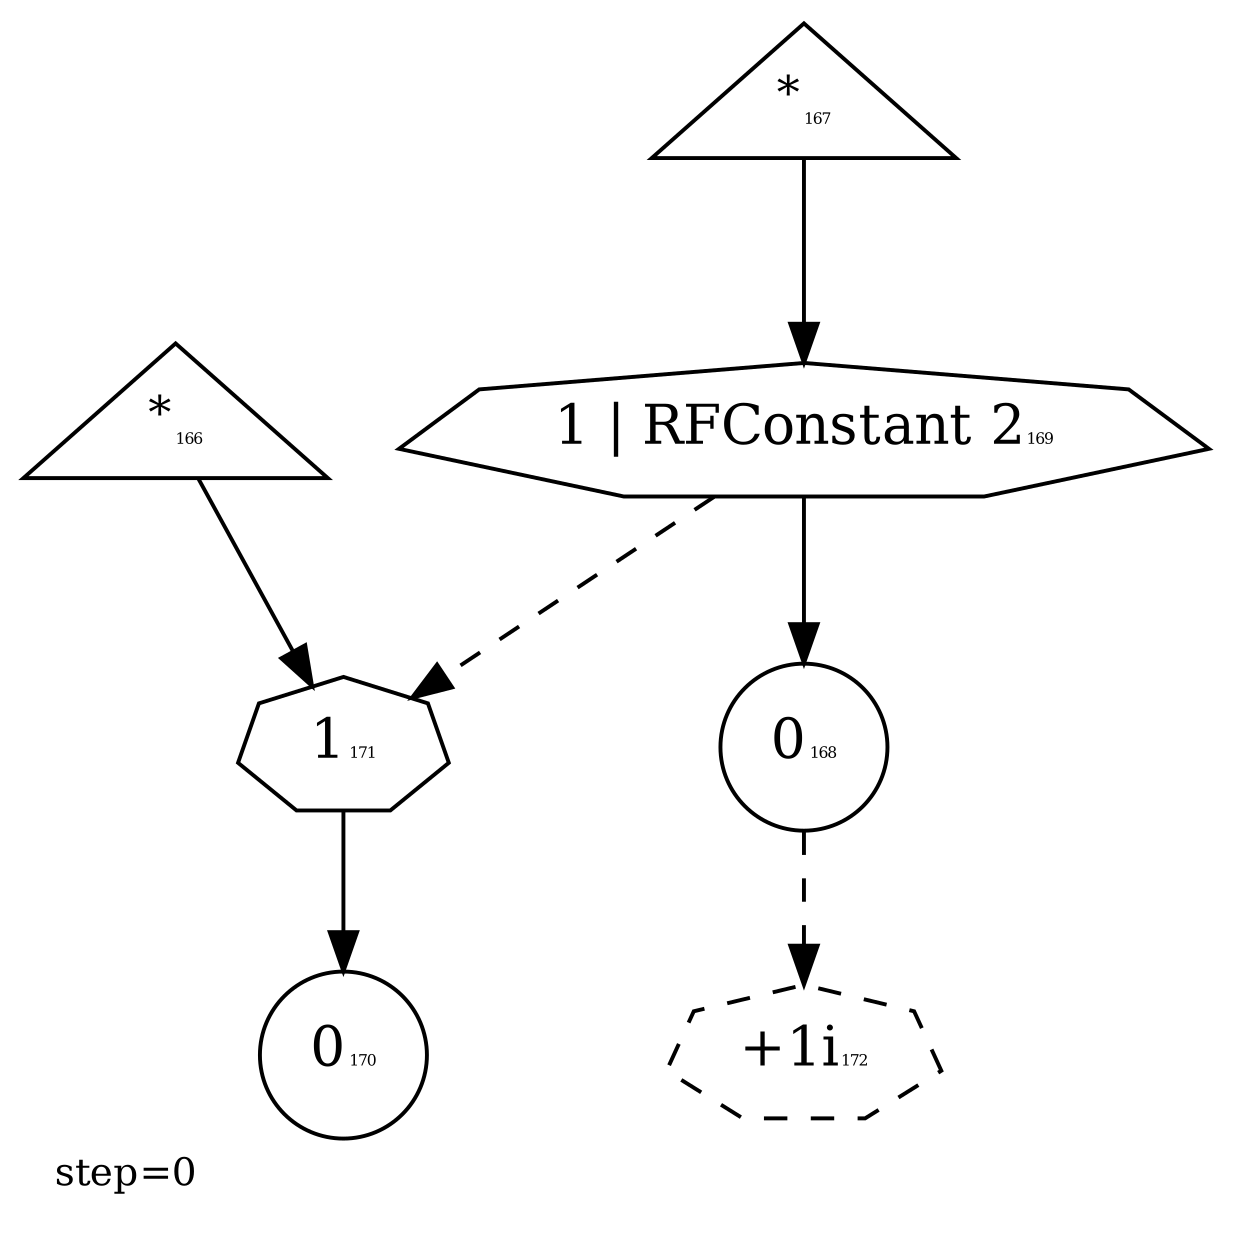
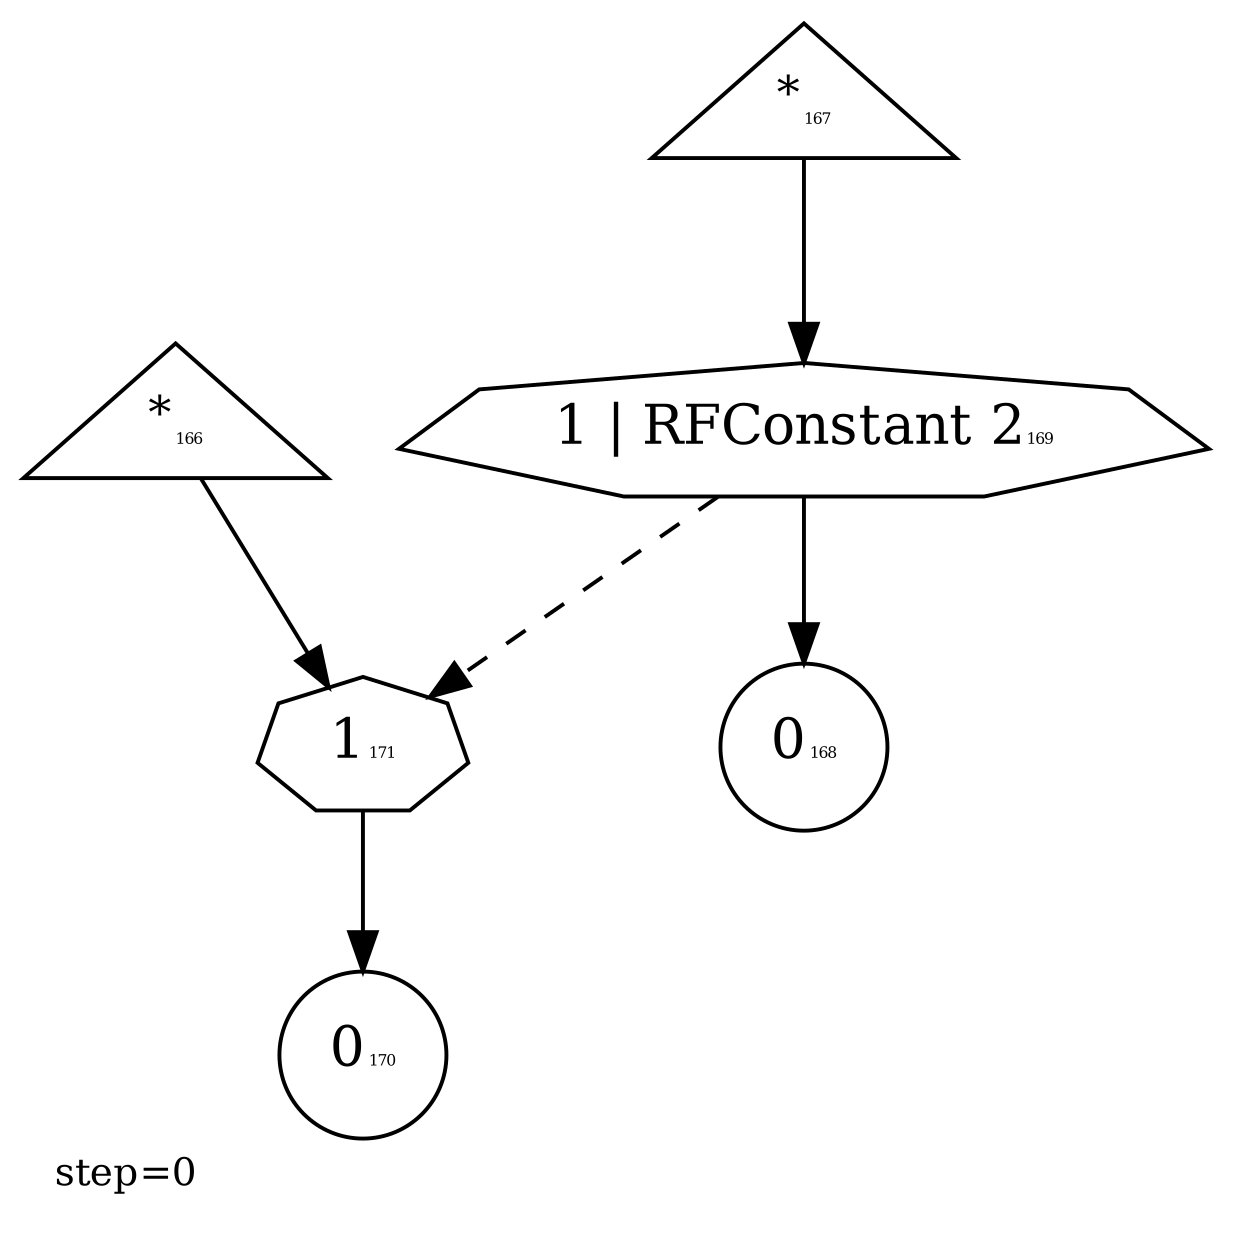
(804, 1055) -> none
